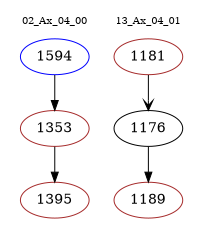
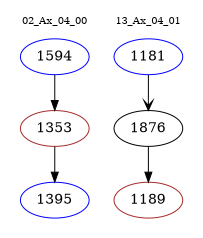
(148, 57) -> (148, 57)
(148, 128) -> (148, 128)
(55, 200) -> (55, 200)
